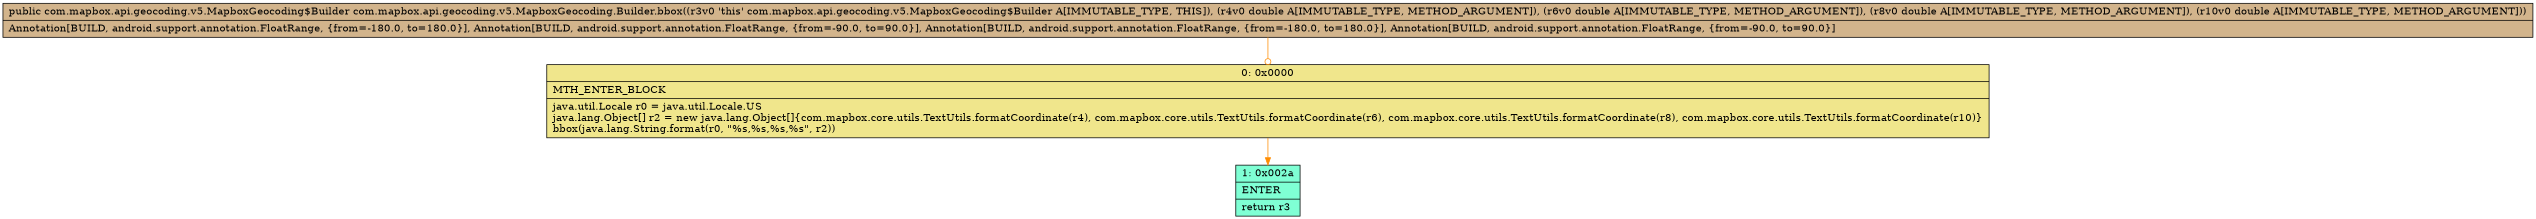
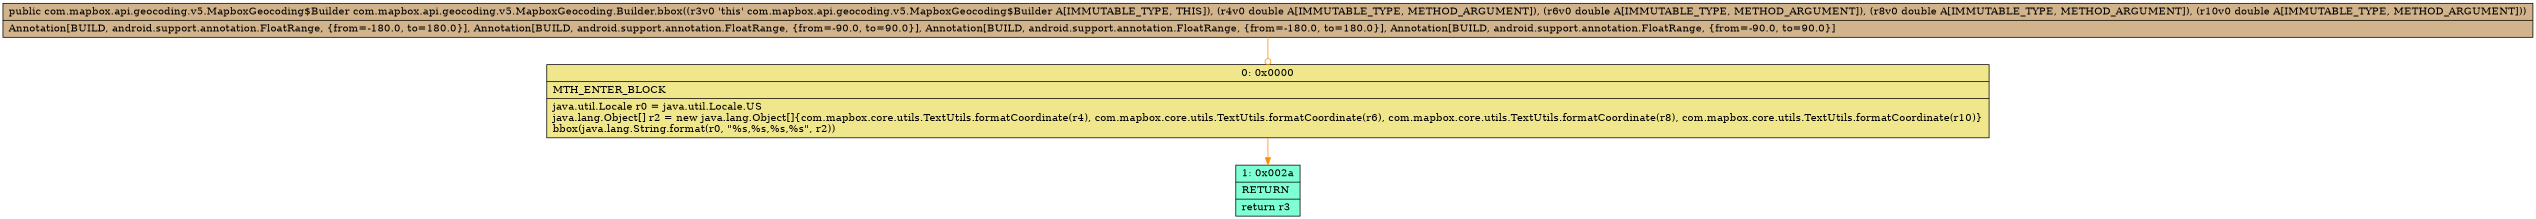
(1261, 190) -> (1266, 190)
